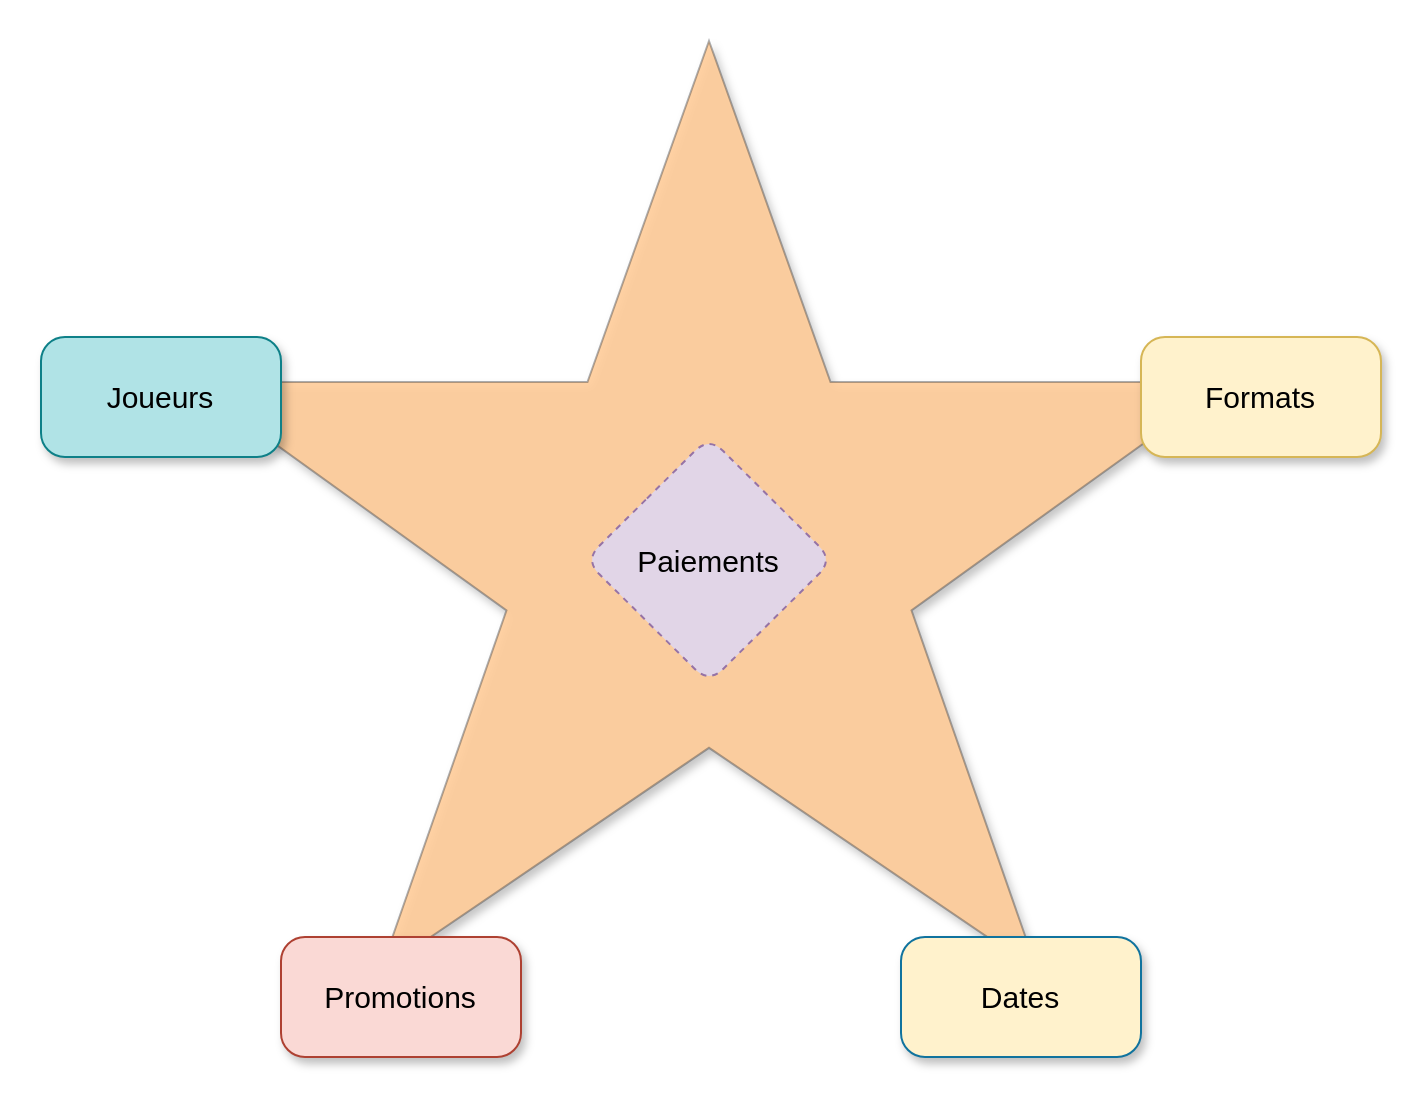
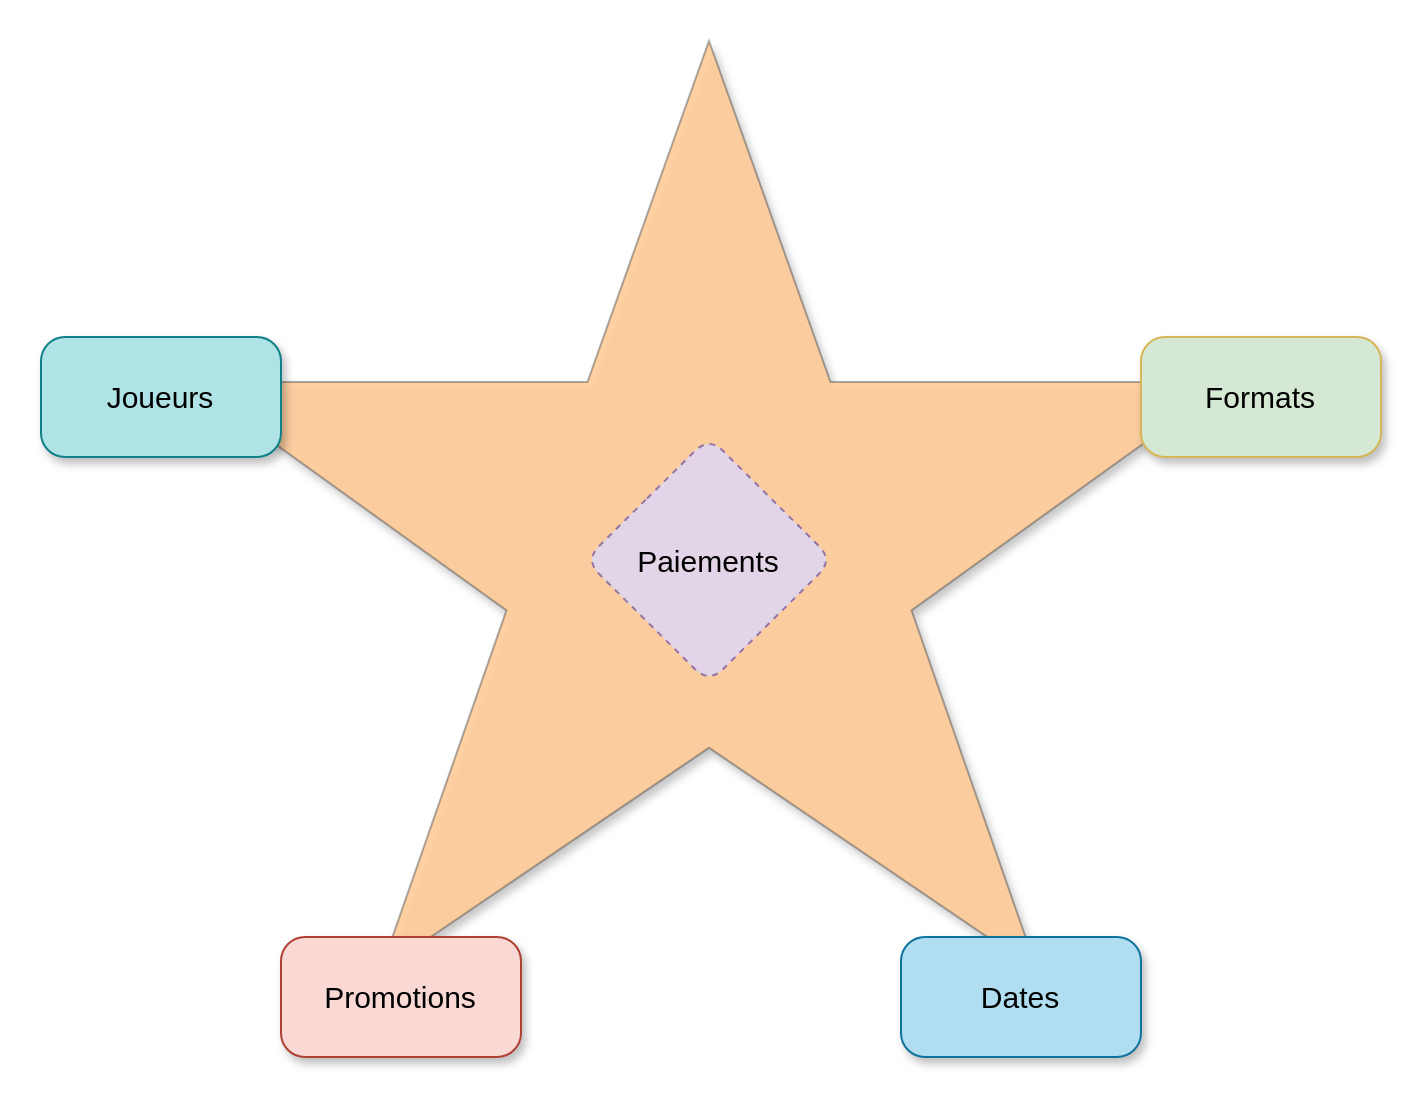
(1261, 397) -> (1261, 397)
(1021, 997) -> (1021, 997)
